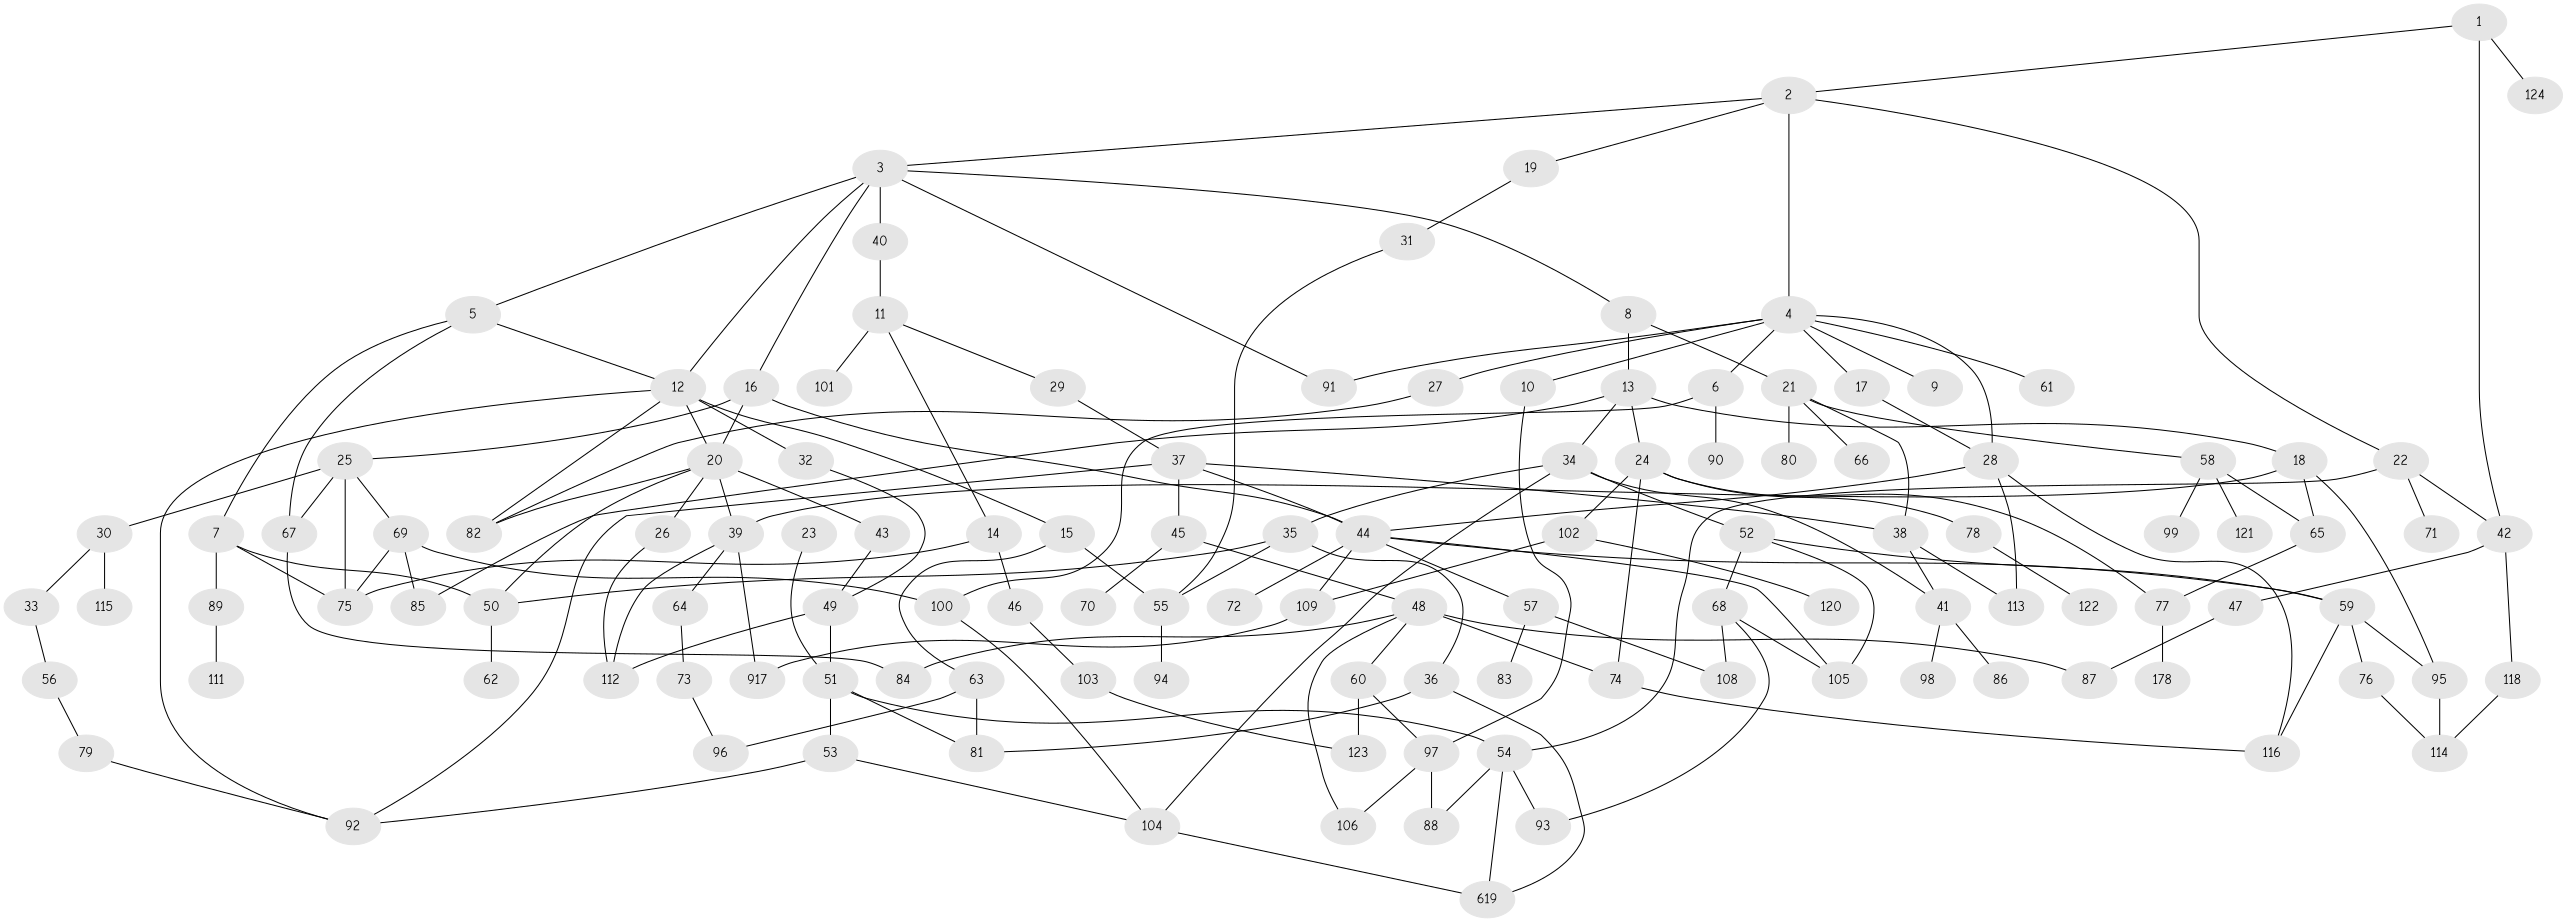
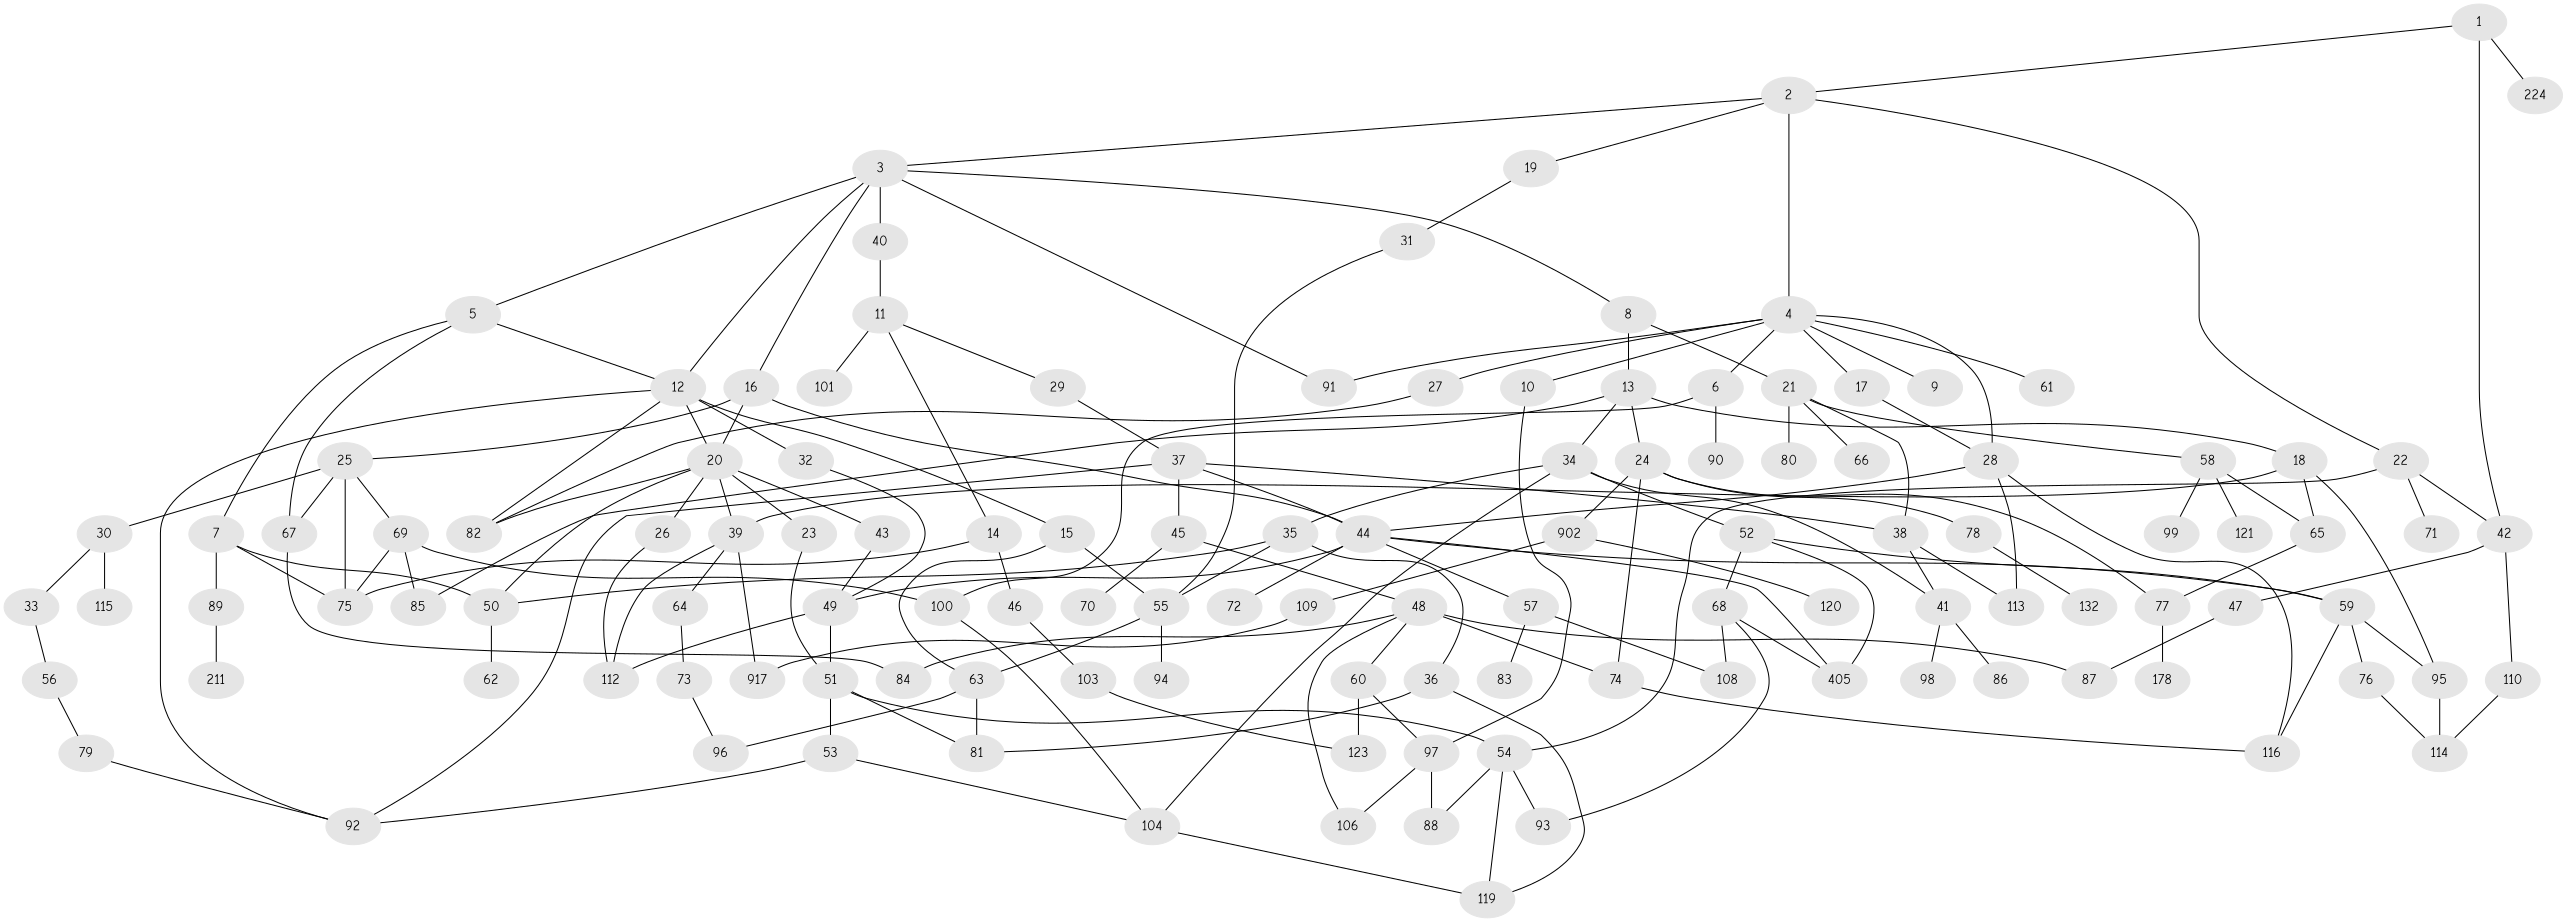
(2535, 95) -> (2535, 95)
none -> (775, 508)
(1570, 534) -> (1570, 534)
(1336, 571) -> (1100, 578)
(2089, 607) -> (2089, 607)
none -> (1050, 654)
(216, 680) -> (216, 680)
(1840, 680) -> (1840, 680)
(2513, 680) -> (2513, 680)
(1487, 900) -> (1487, 900)
